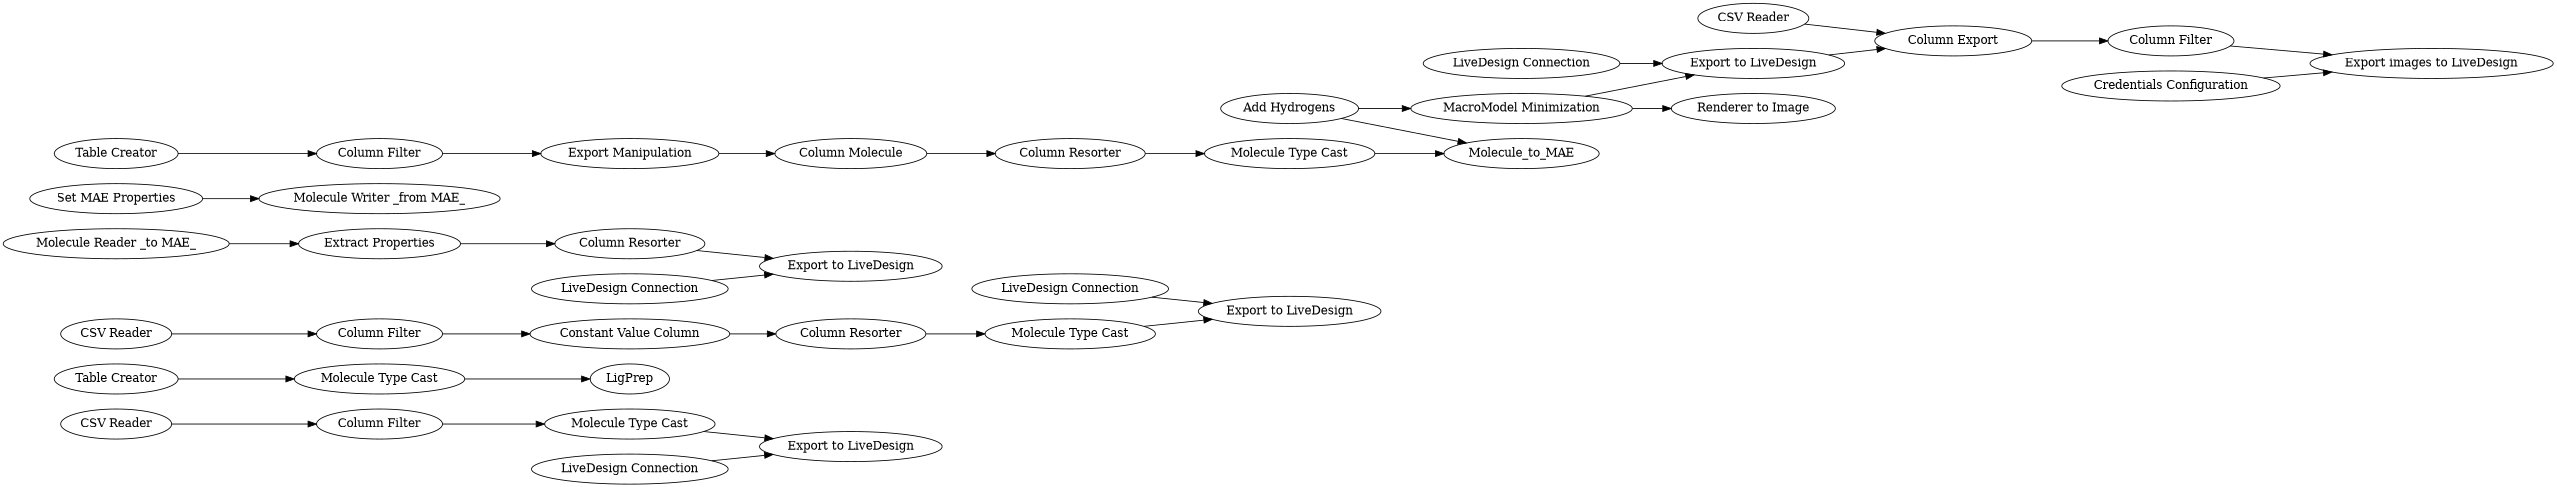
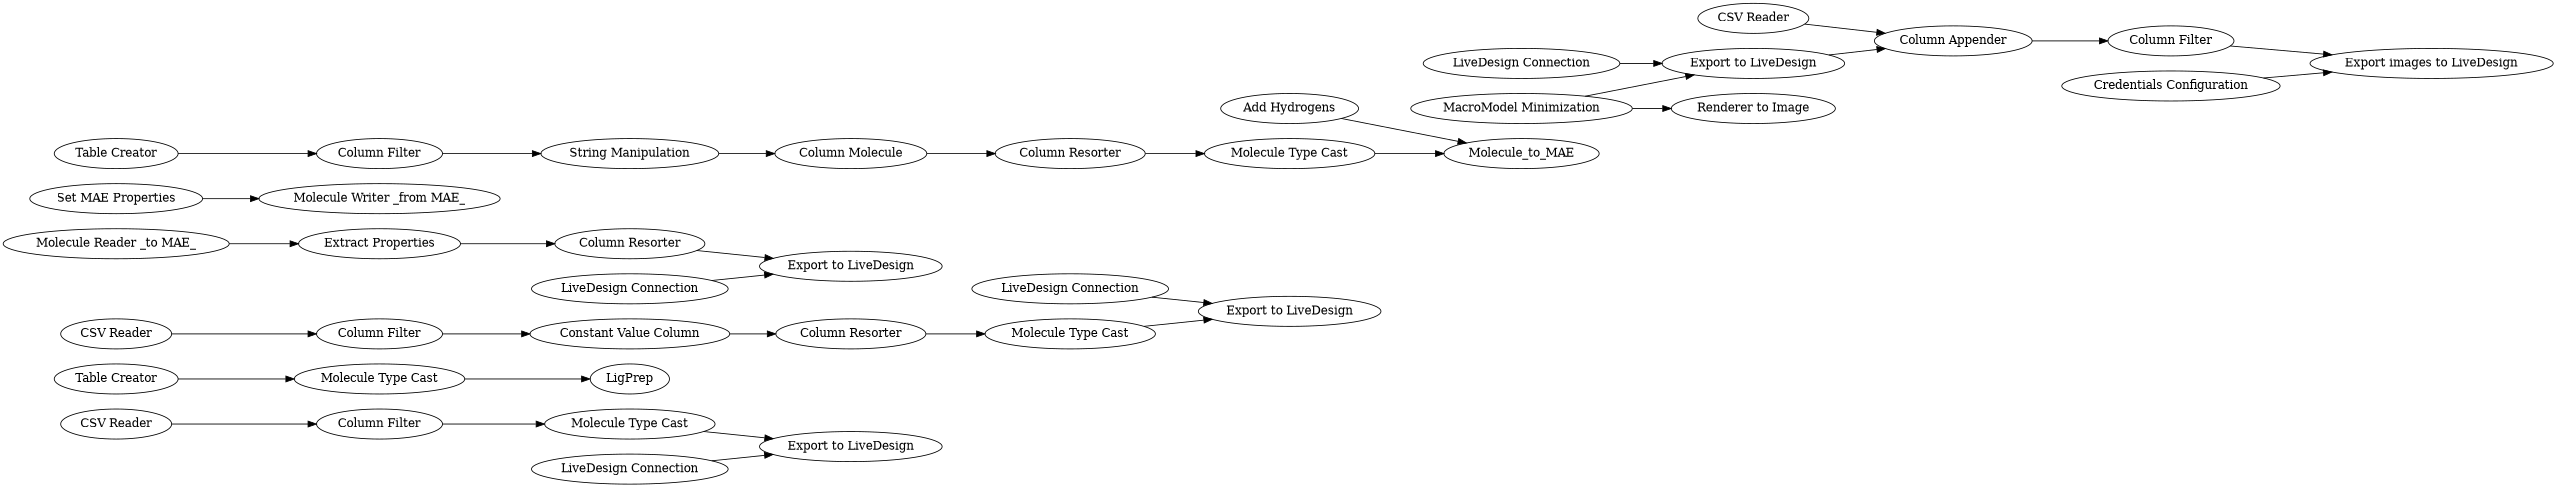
(1953, 41) -> (1953, 41)
(1380, 109) -> none
(630, 154) -> (630, 154)
